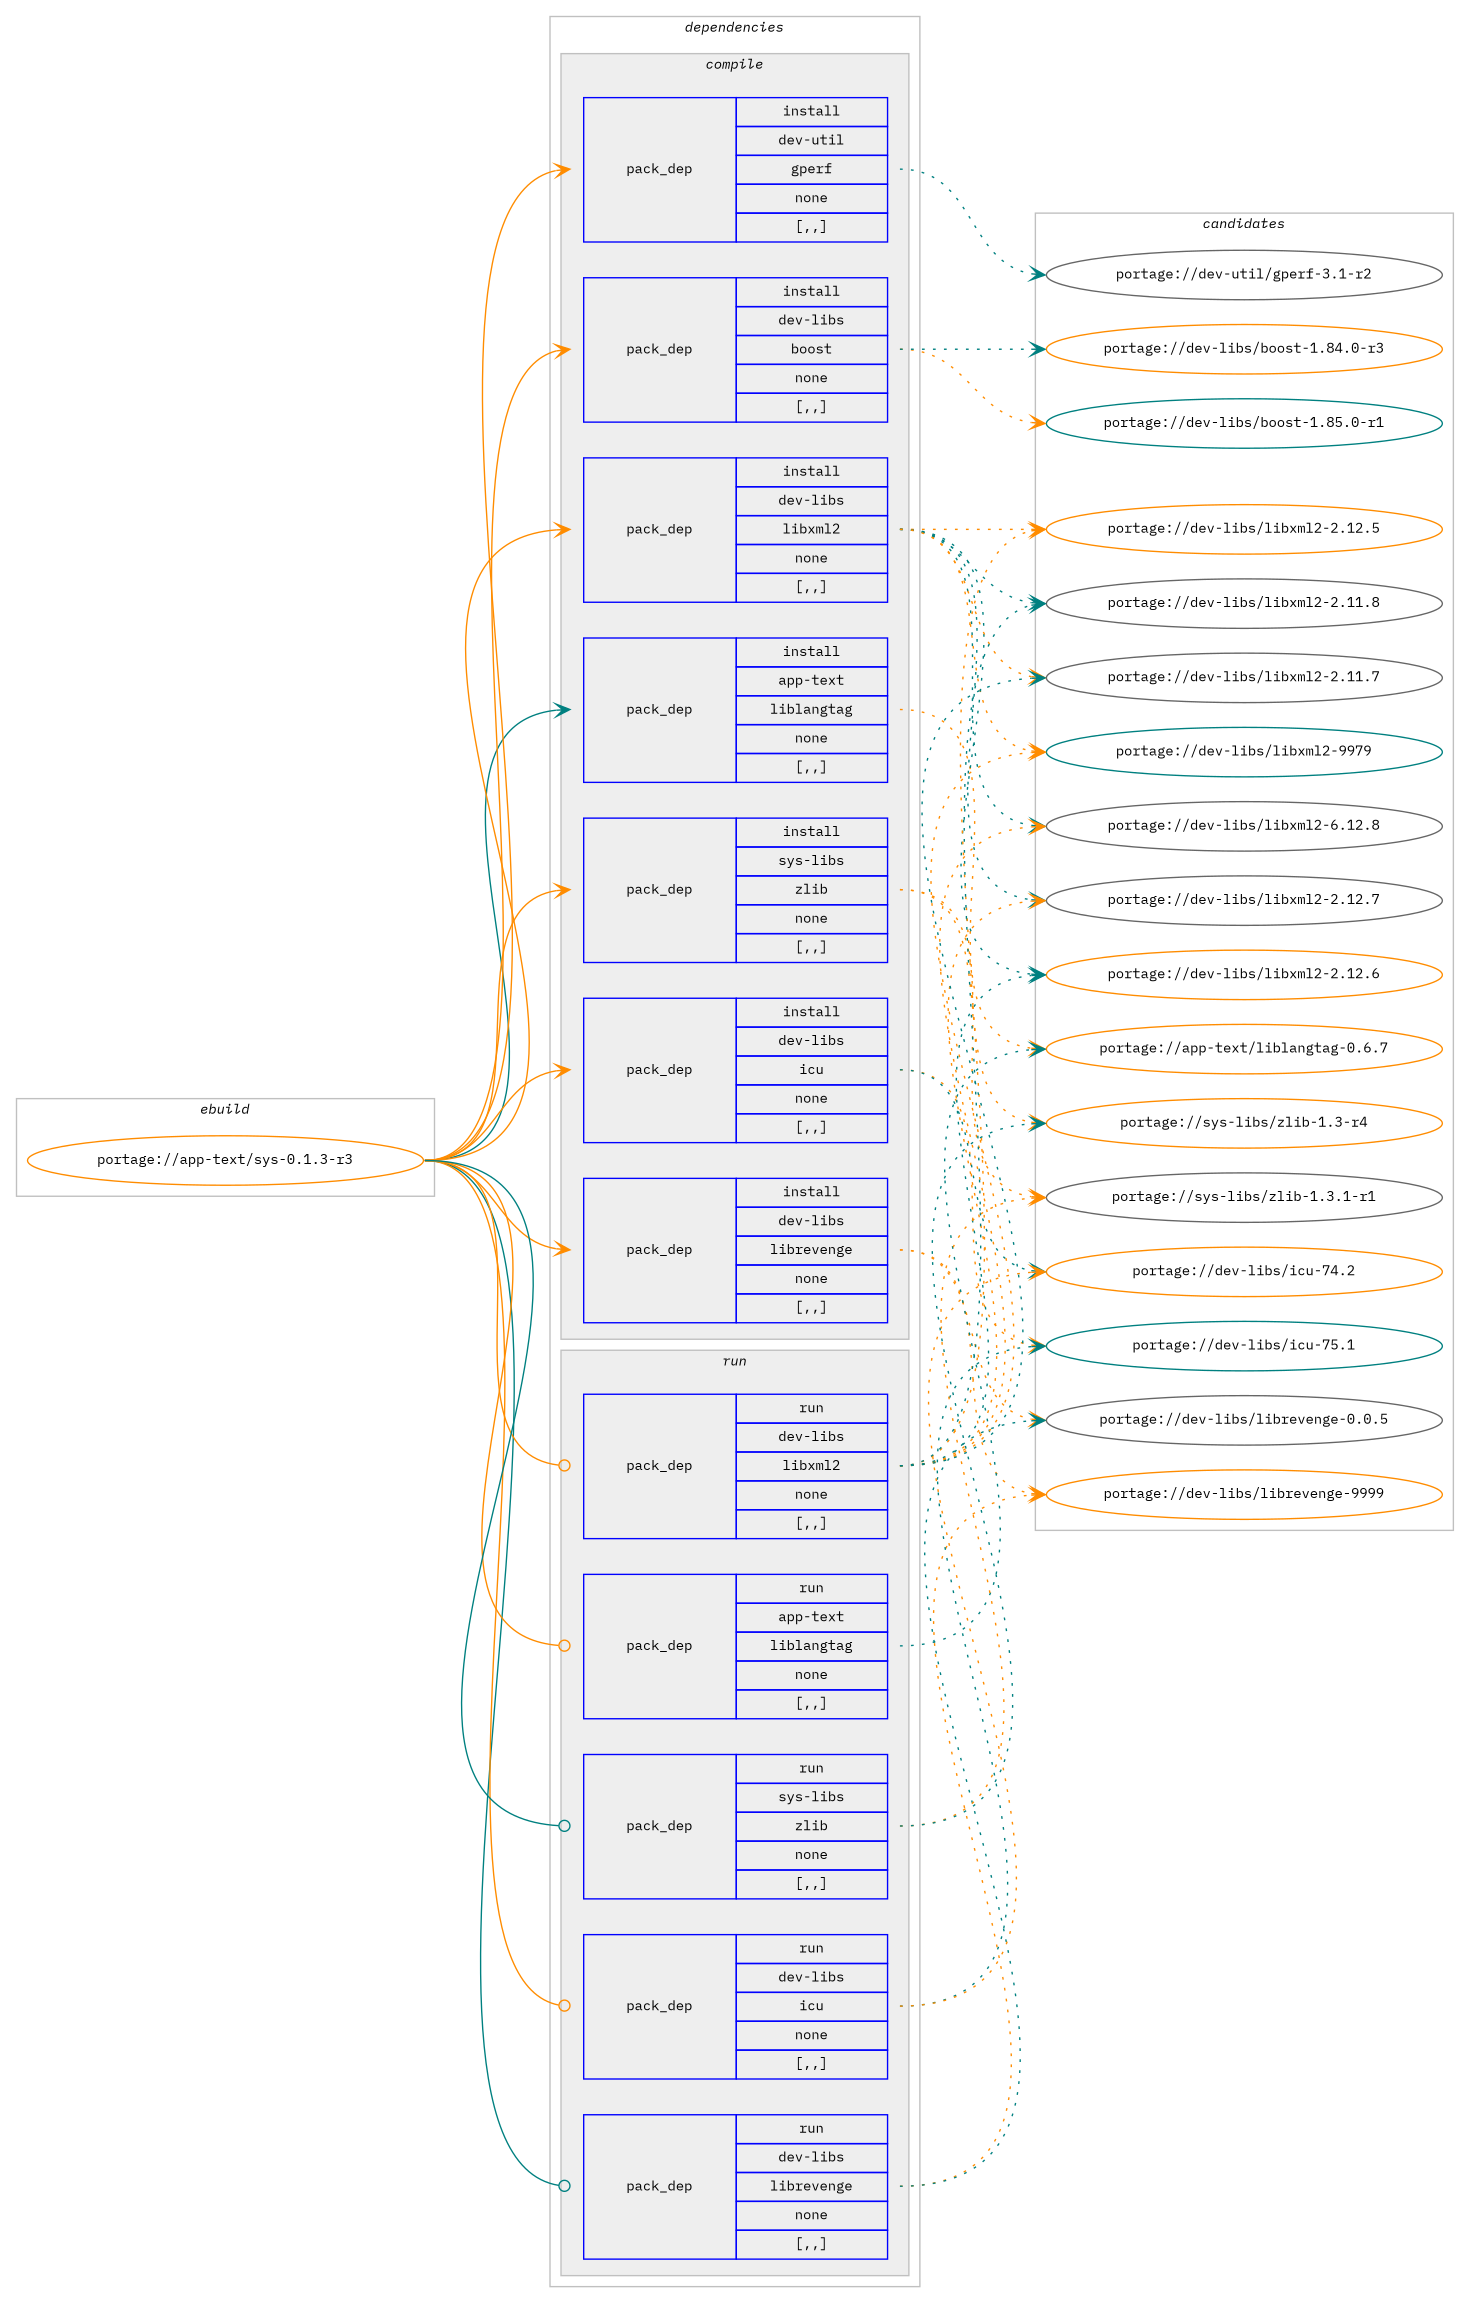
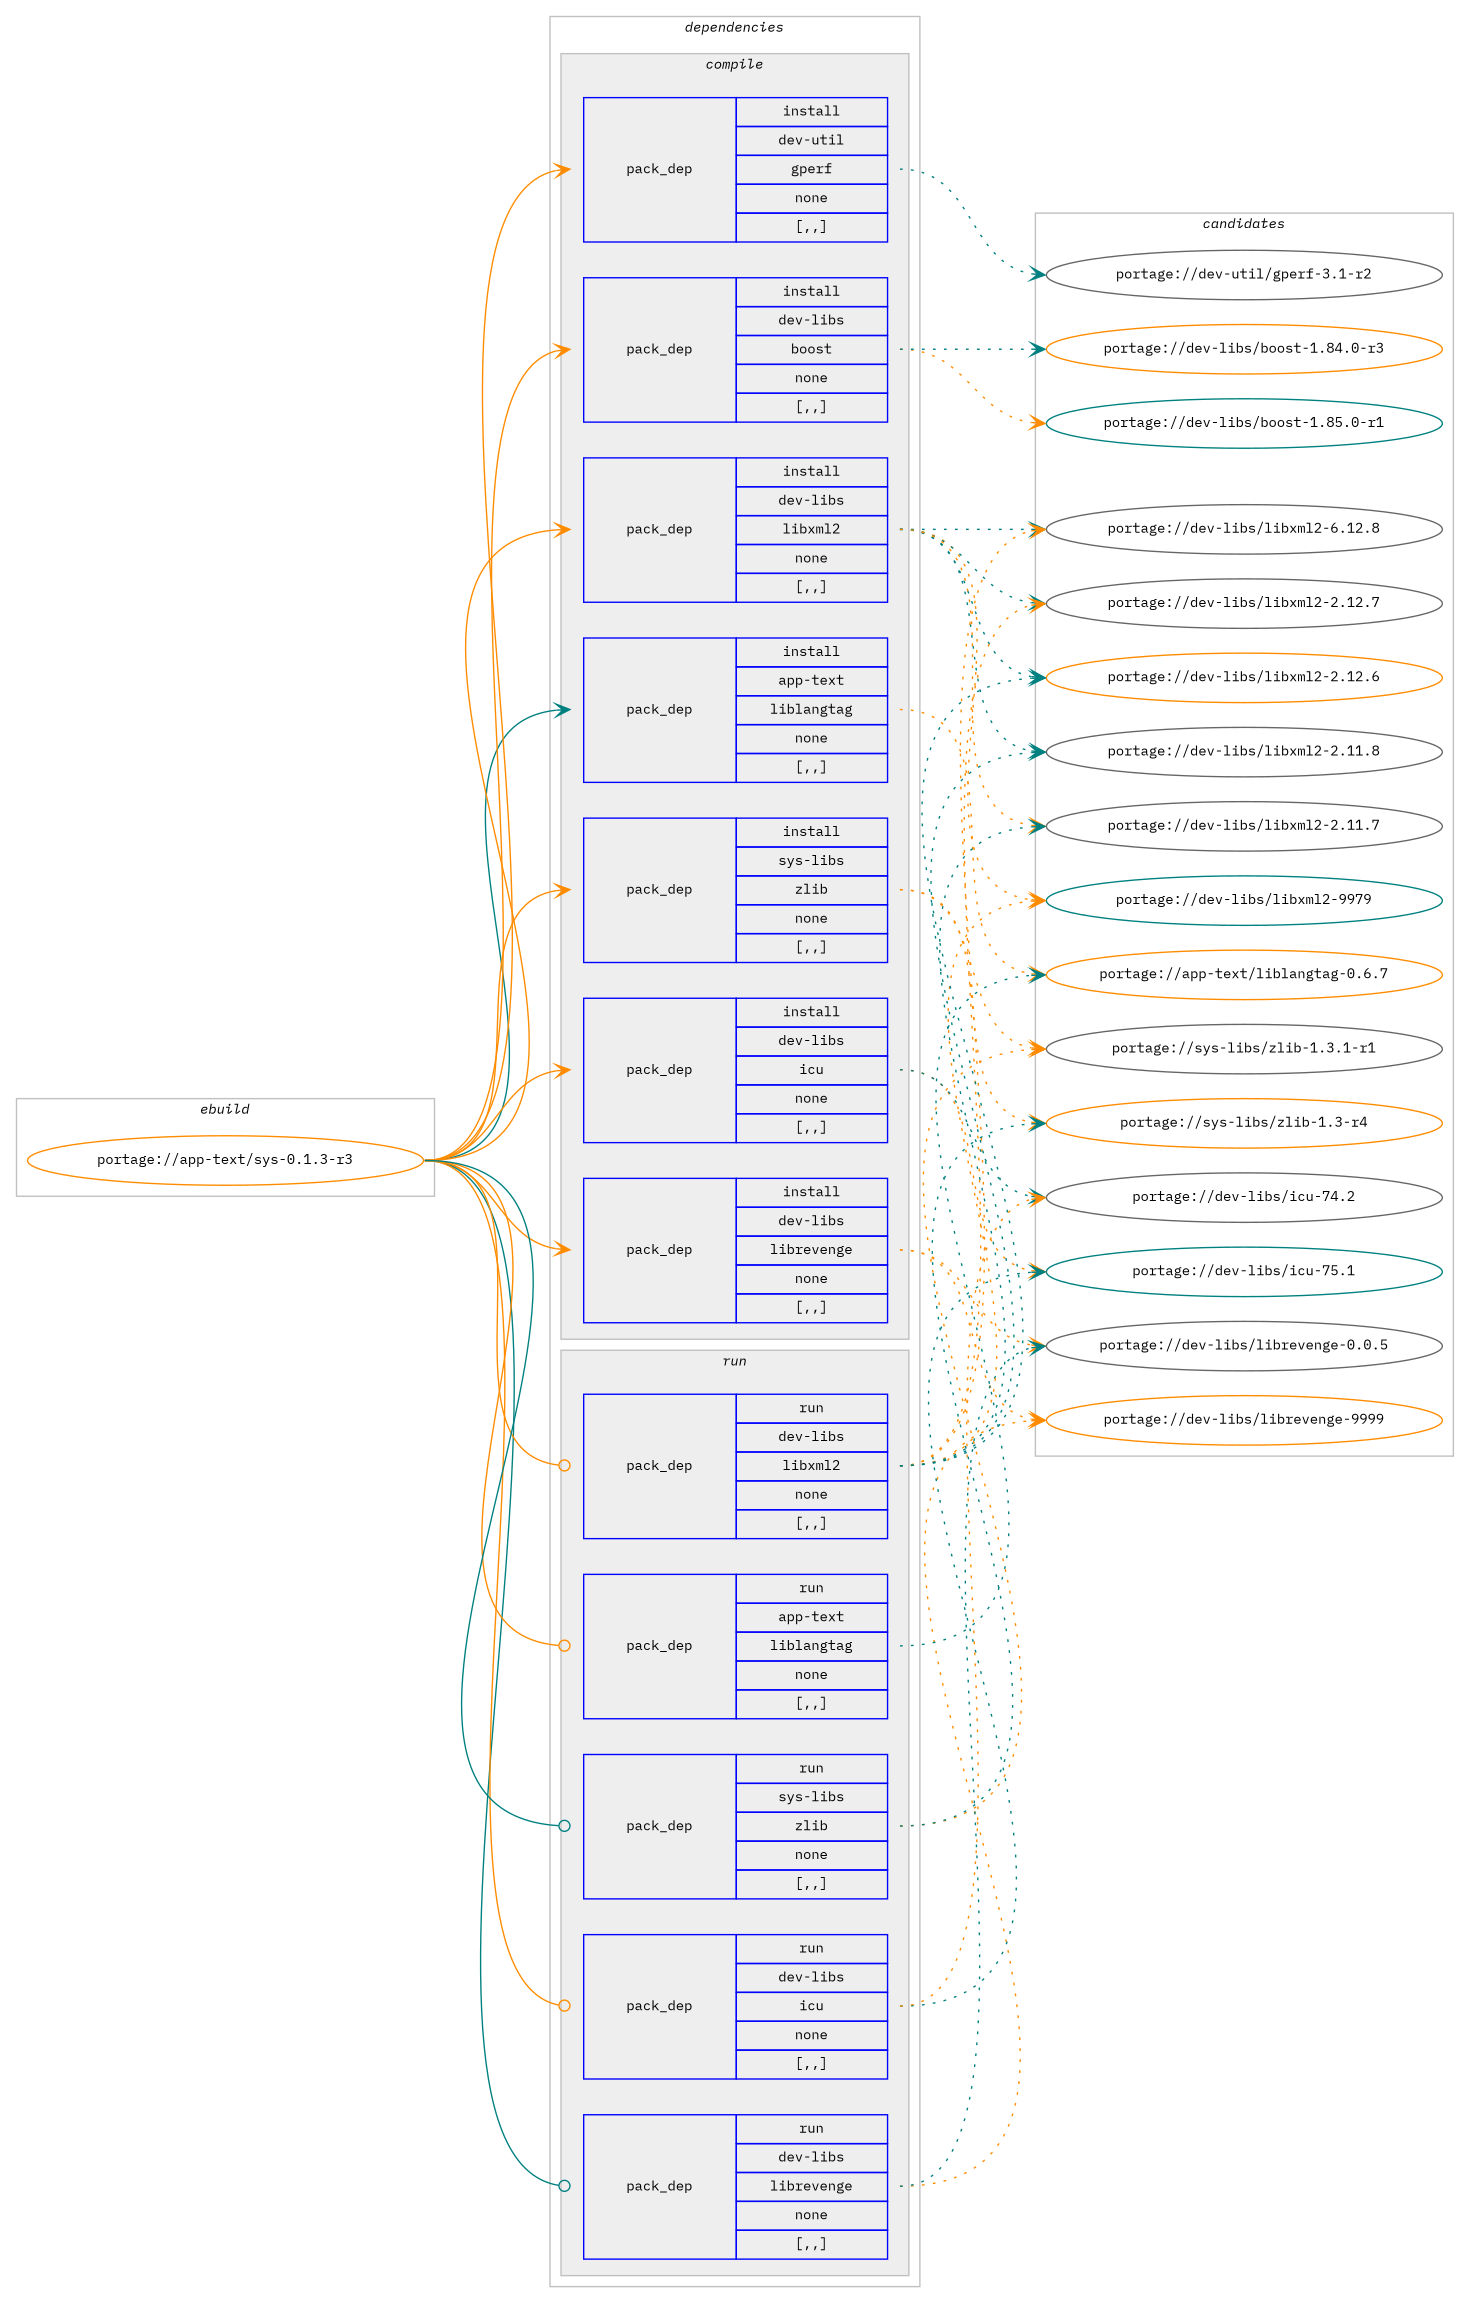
(1244, 529) -> none
(1244, 1272) -> (1244, 1198)
